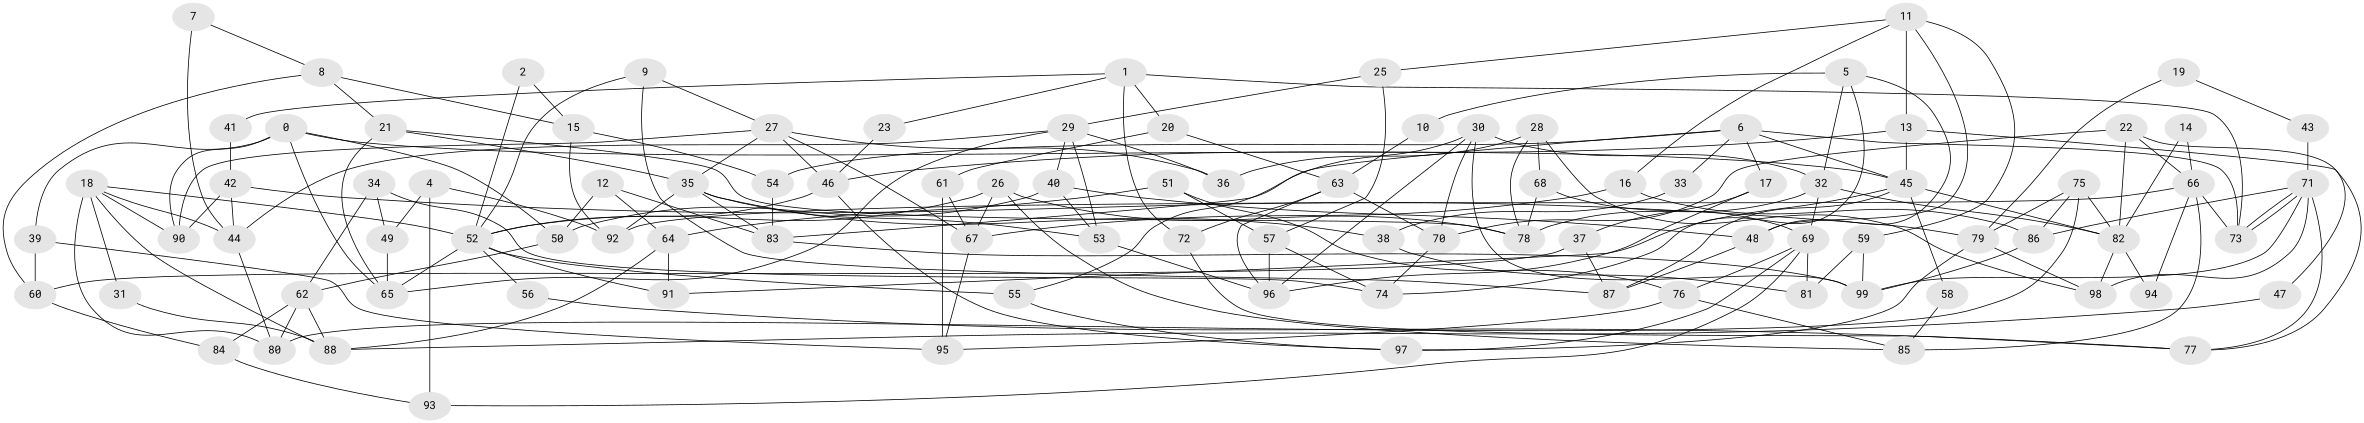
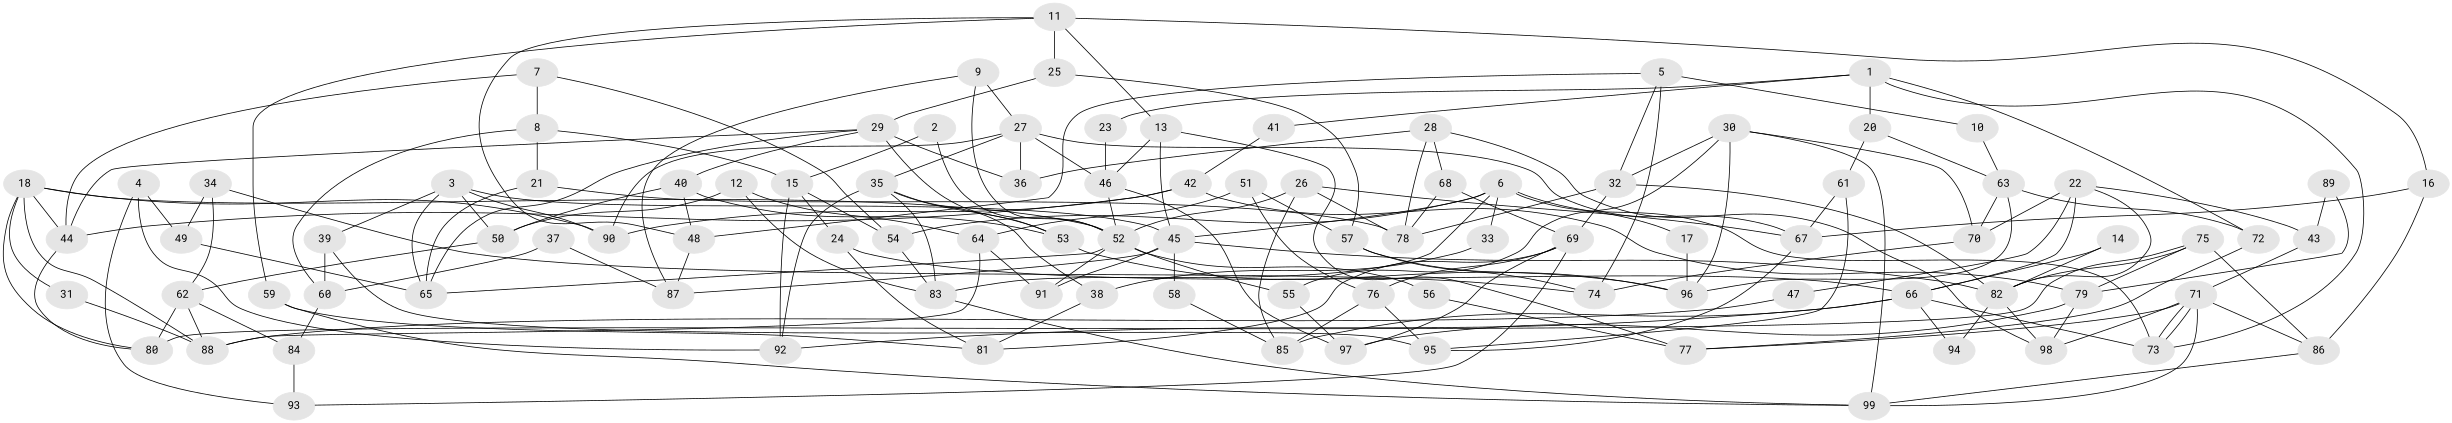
(2179, 73) -> (2329, 184)
none -> (723, 124)
(286, 128) -> (452, 184)
(564, 157) -> none
none -> (2208, 205)
(1673, 212) -> none
none -> (838, 239)
